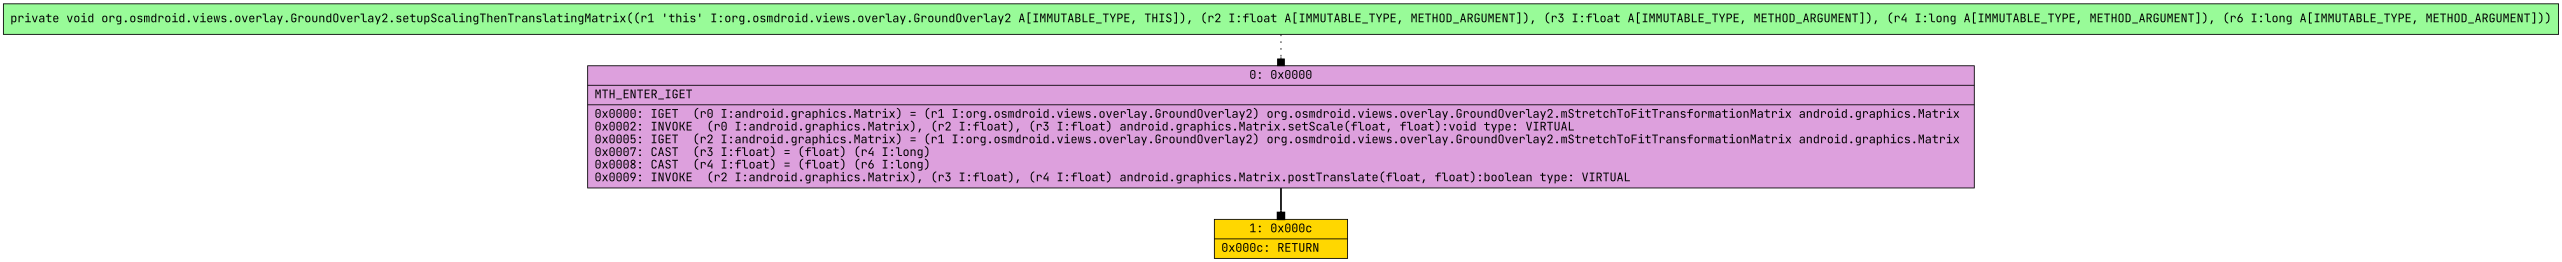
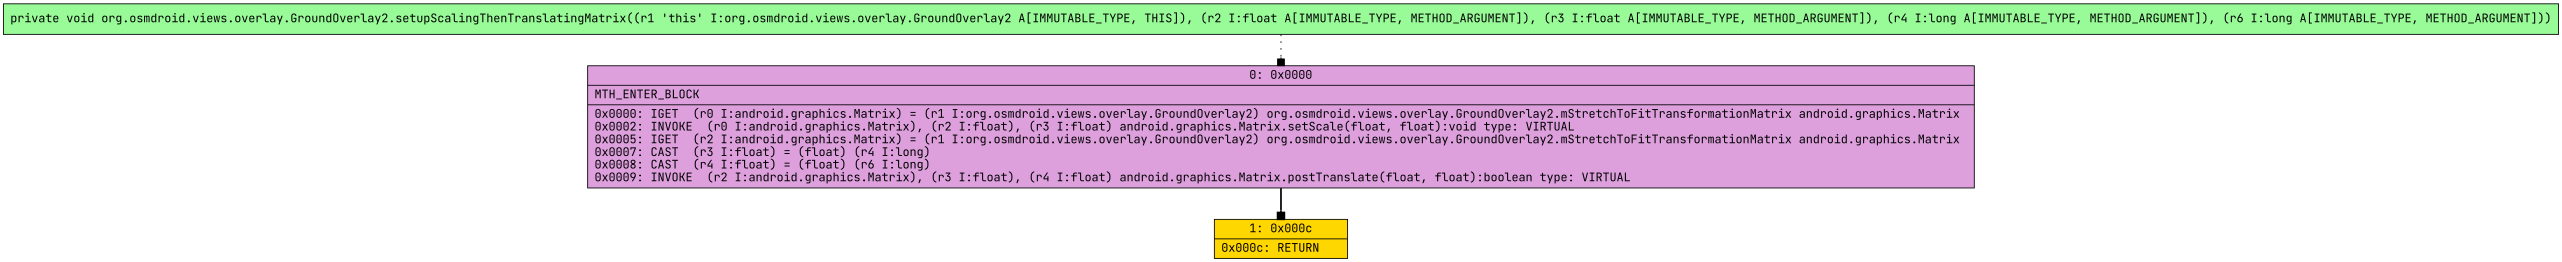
(644, 95) -> (647, 95)
